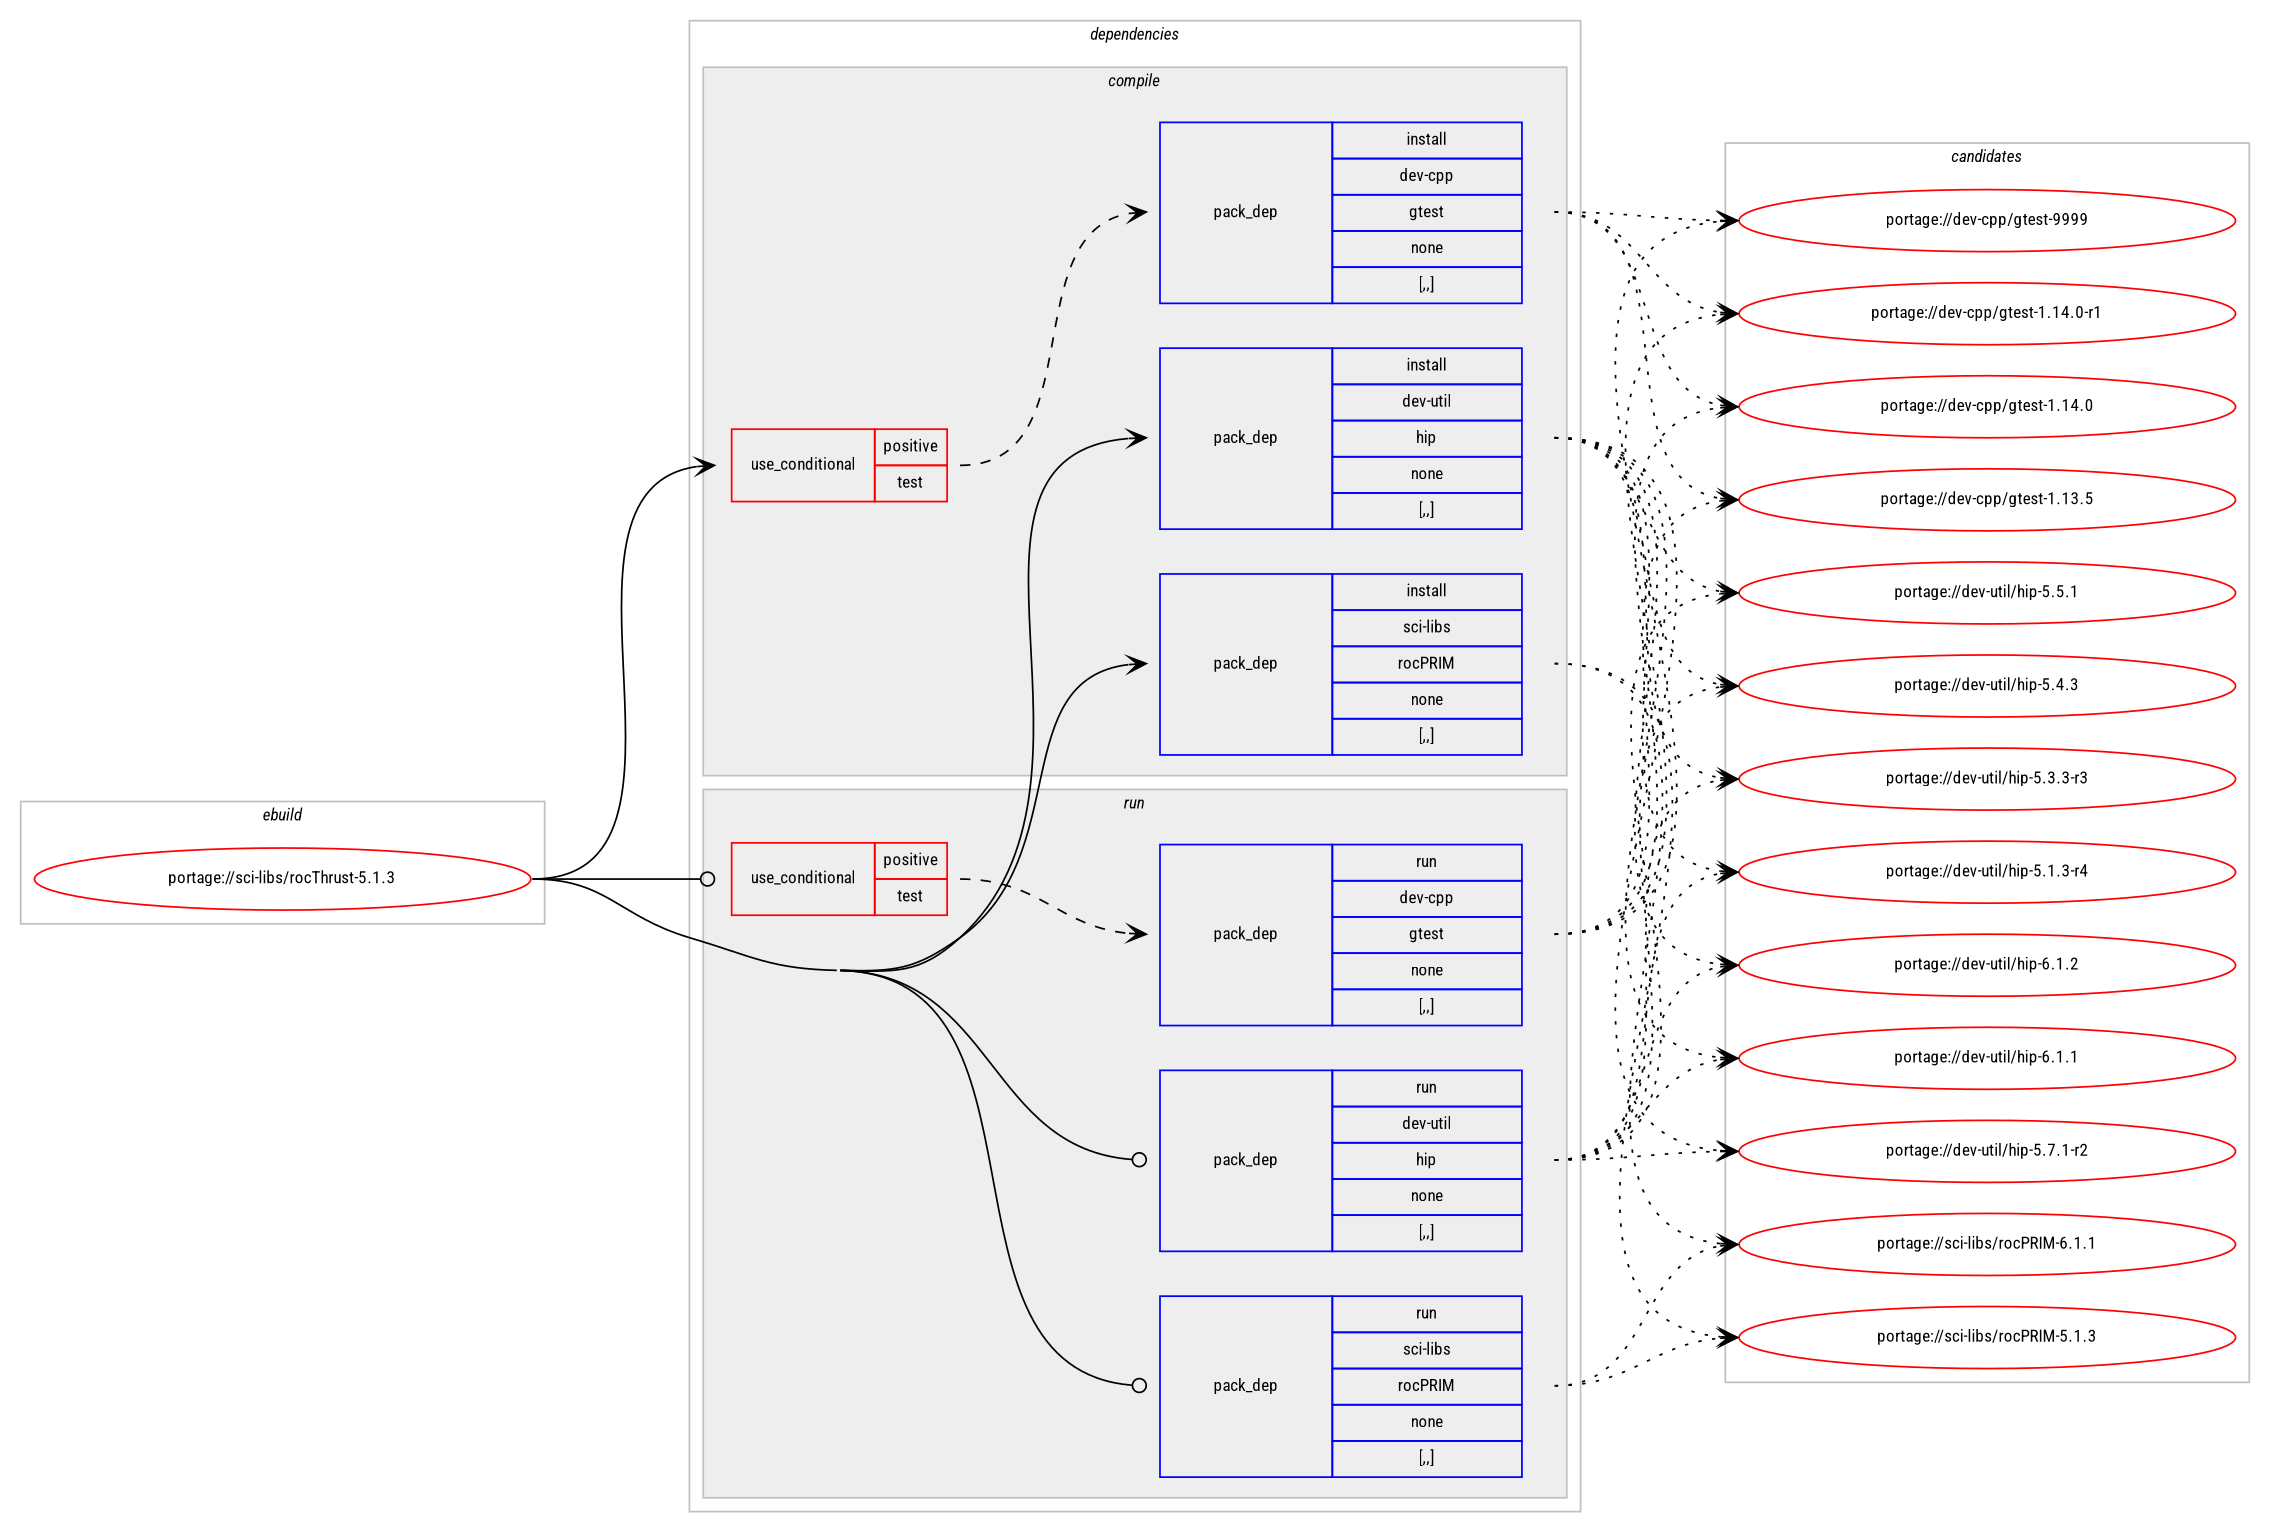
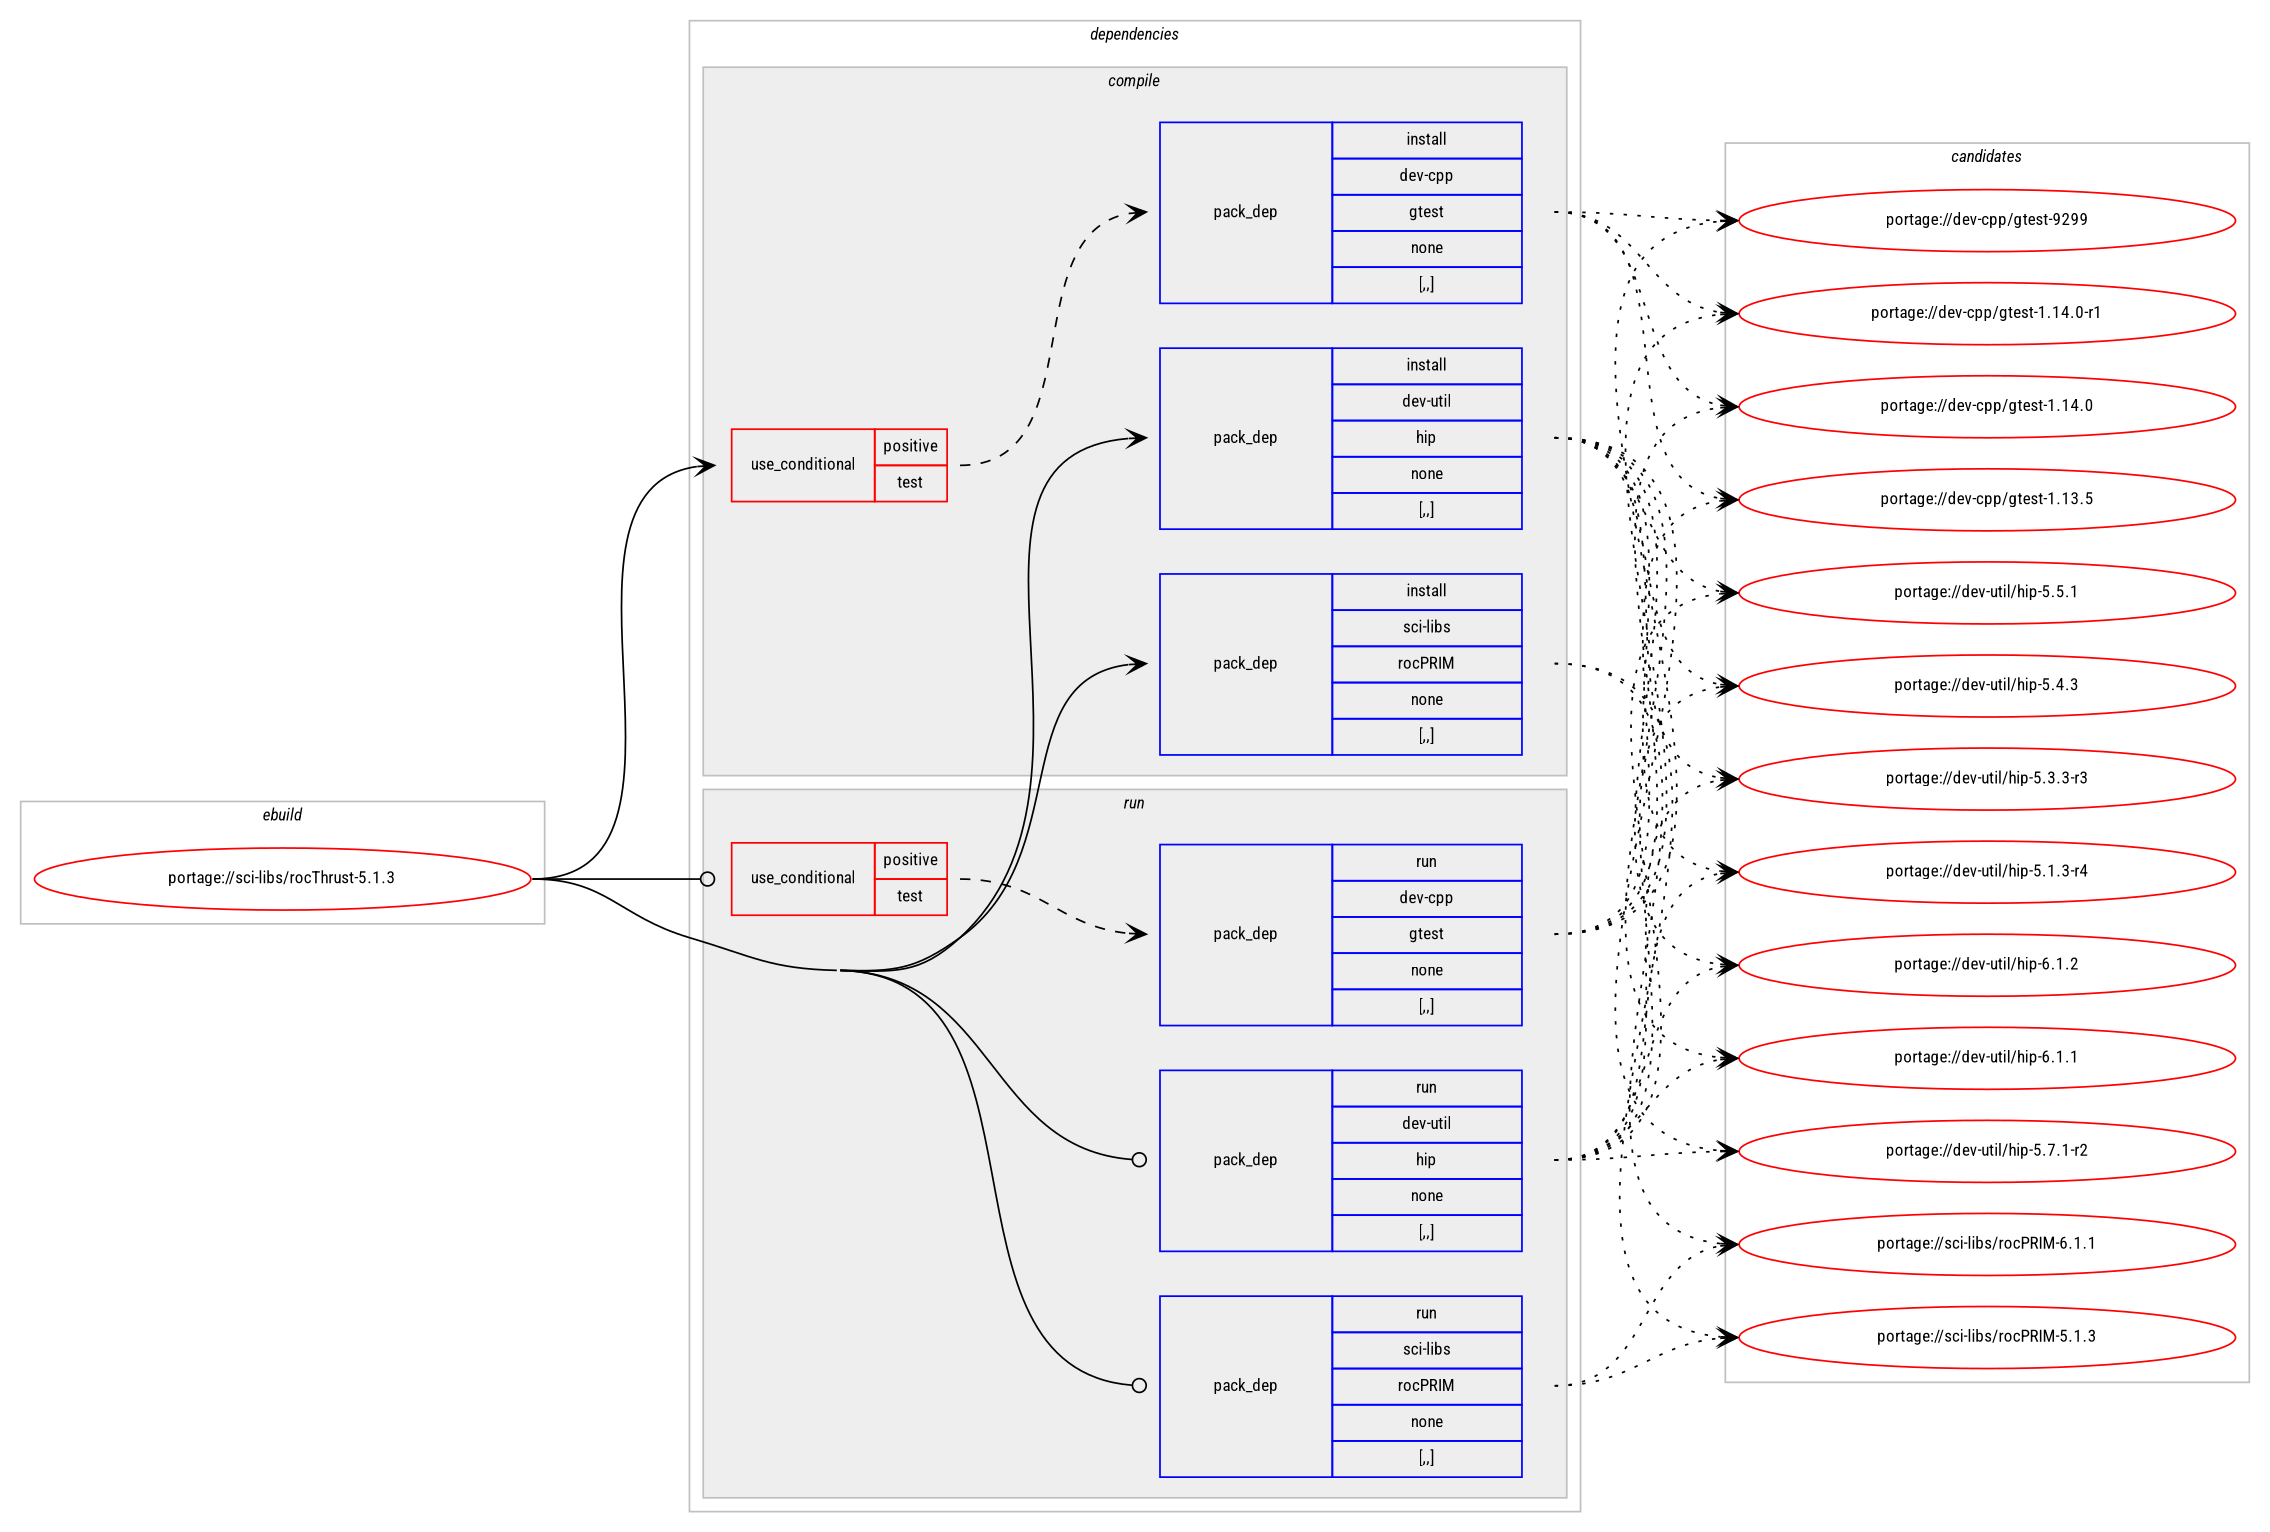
(1987, 221) -> (1987, 221)
